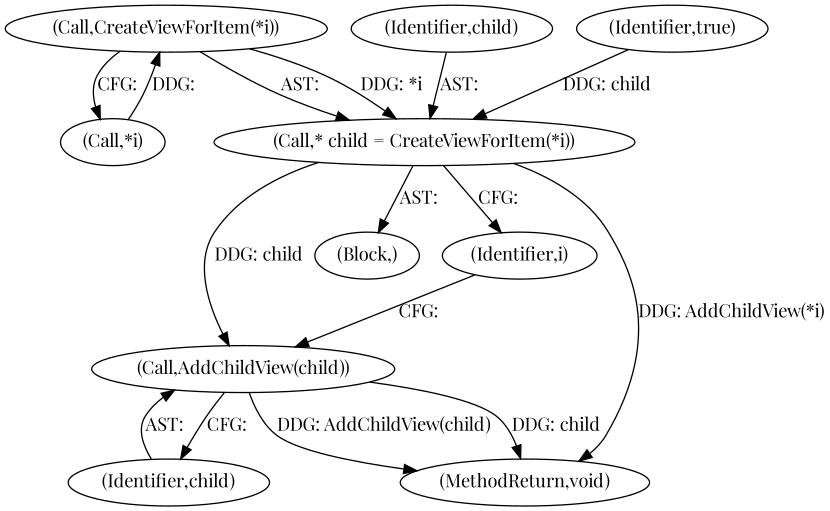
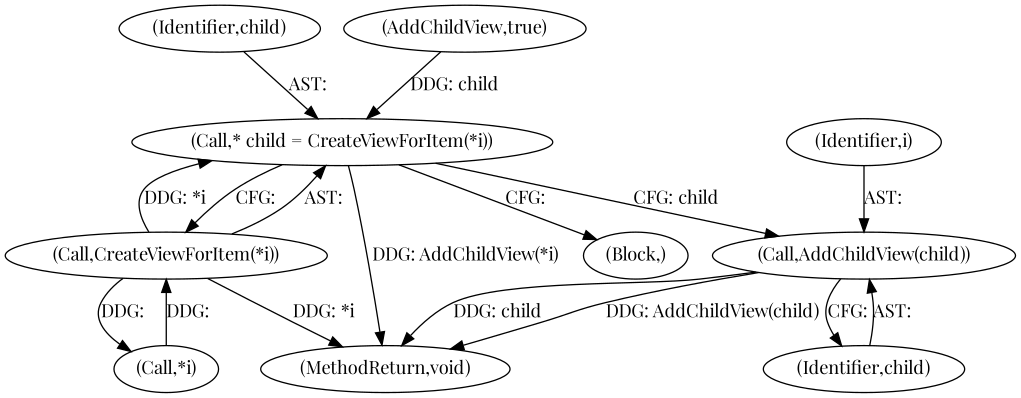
(672, 29) -> (465, 29)
(120, 85) -> (125, 312)
(468, 194) -> (235, 189)
(422, 199) -> (528, 199)
(259, 256) -> (676, 199)
none -> (269, 310)
(421, 312) -> (886, 199)
